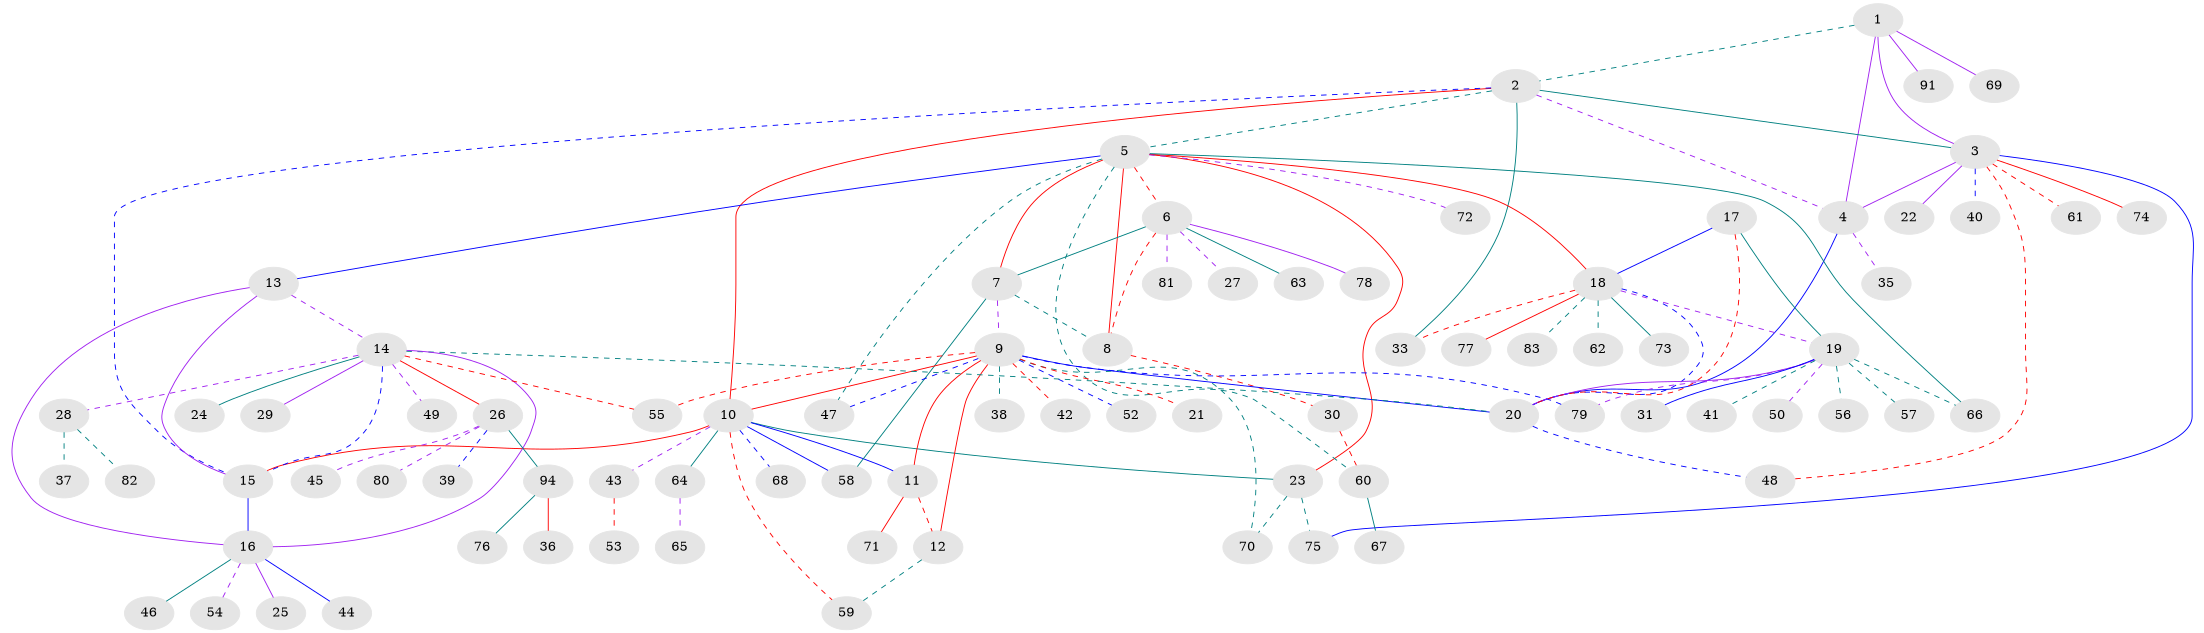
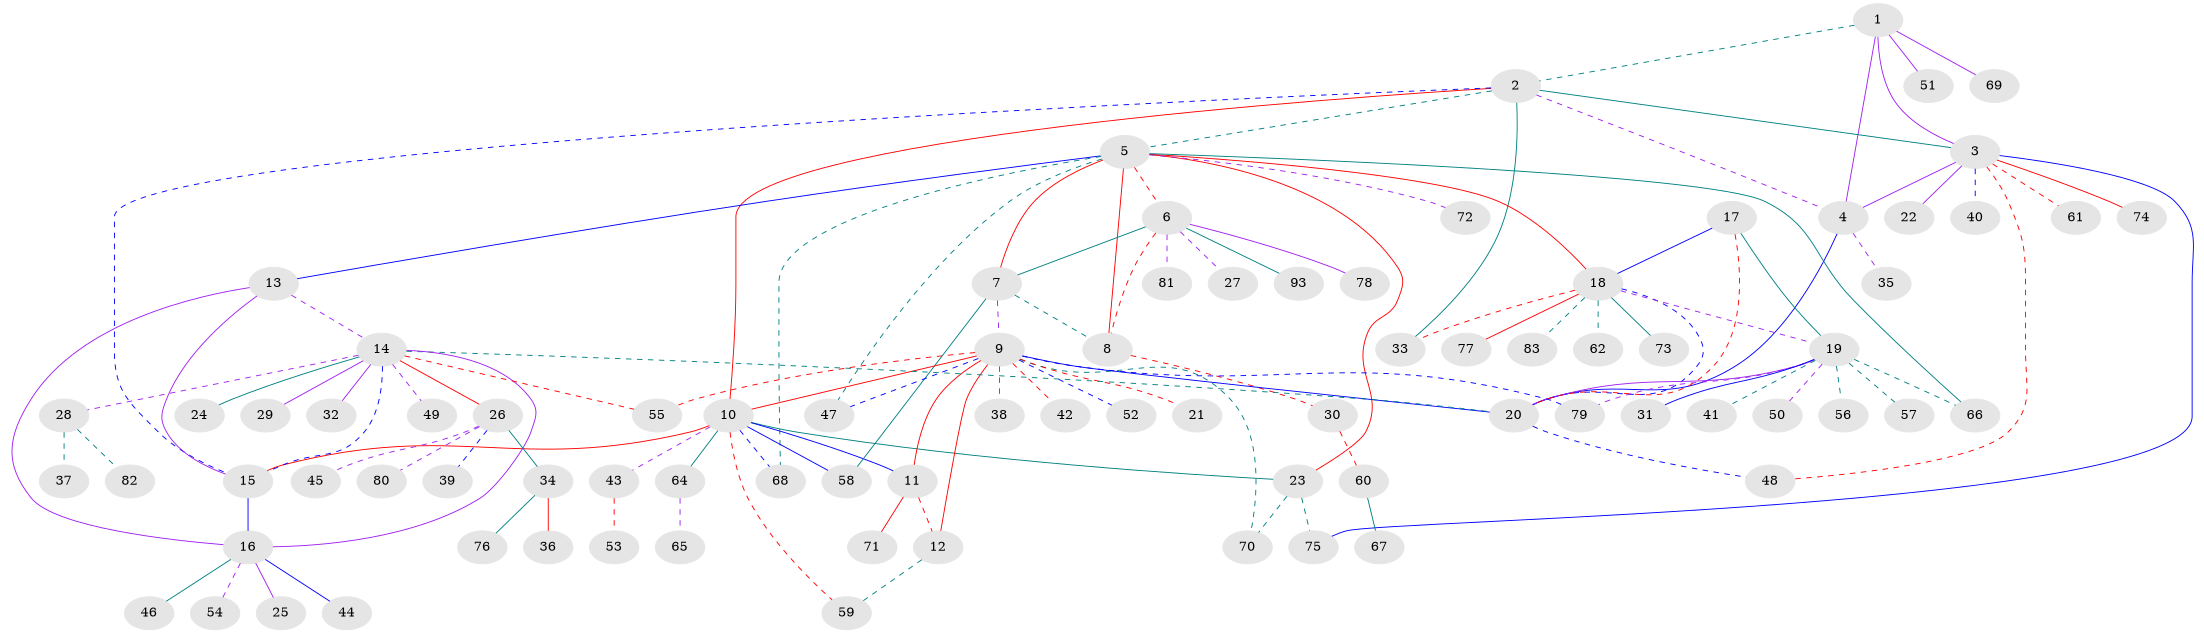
(1928, 86) -> (1928, 86)
(1299, 284) -> (1299, 284)
(1111, 392) -> (841, 225)
none -> (331, 416)
(548, 481) -> (548, 481)
